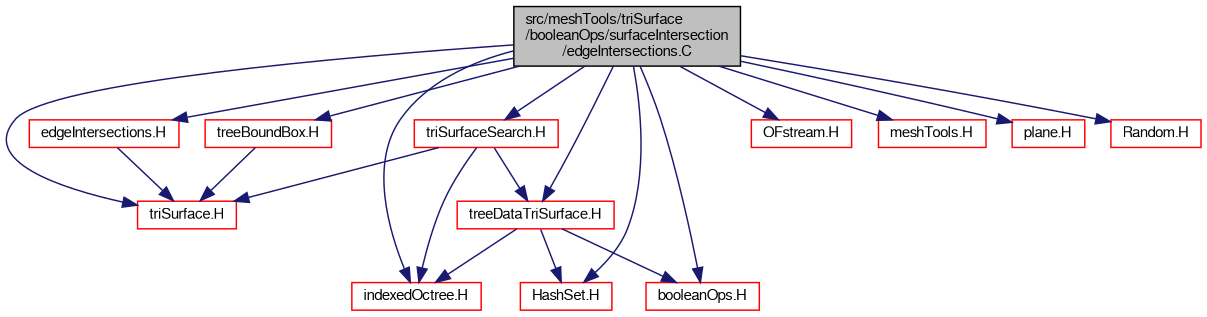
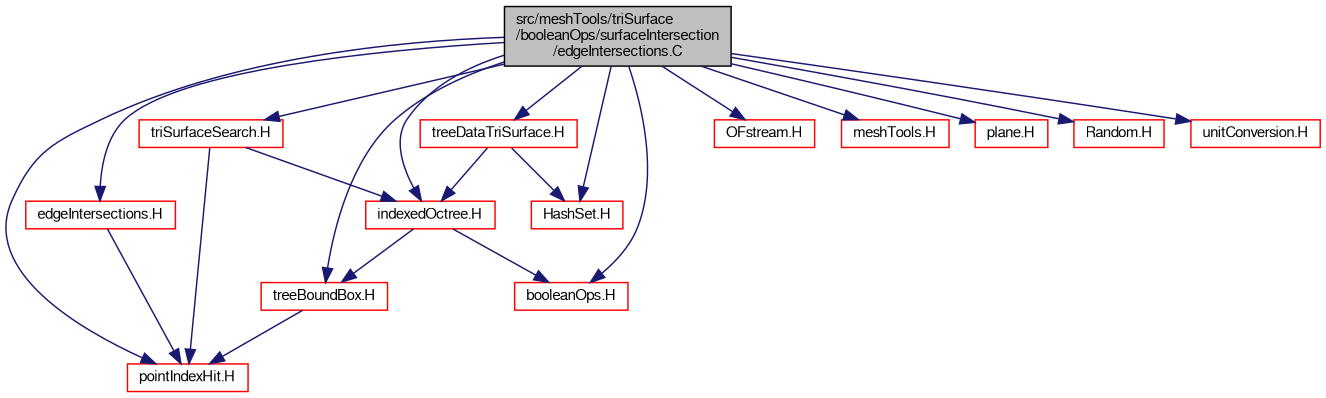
none -> (1256, 134)
(507, 168) -> none
(187, 215) -> (188, 378)
(605, 249) -> (495, 252)
none -> (383, 251)
